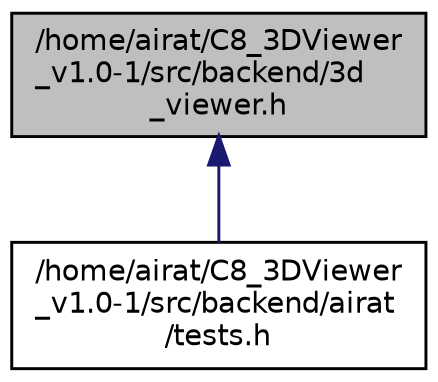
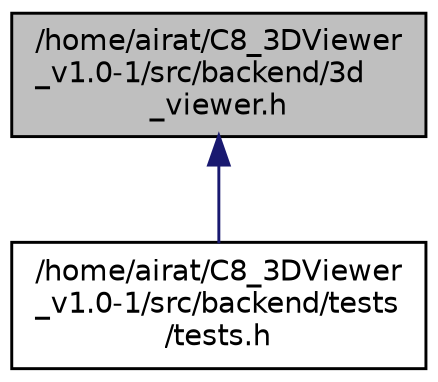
(219, 306) -> (219, 306)
